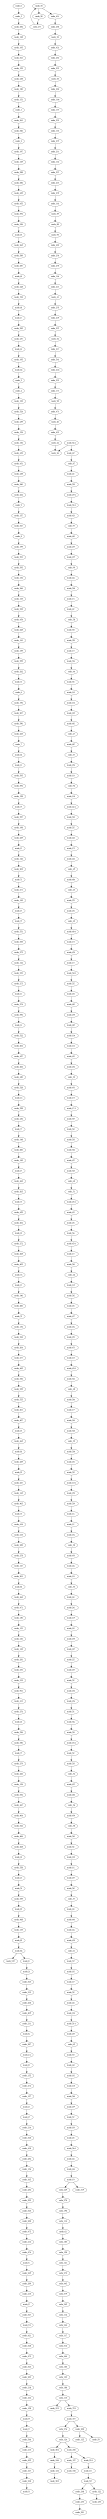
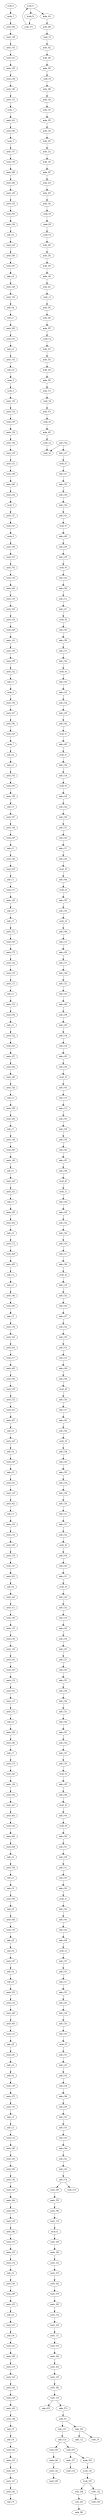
(22, 1955) -> (11, 1966)
